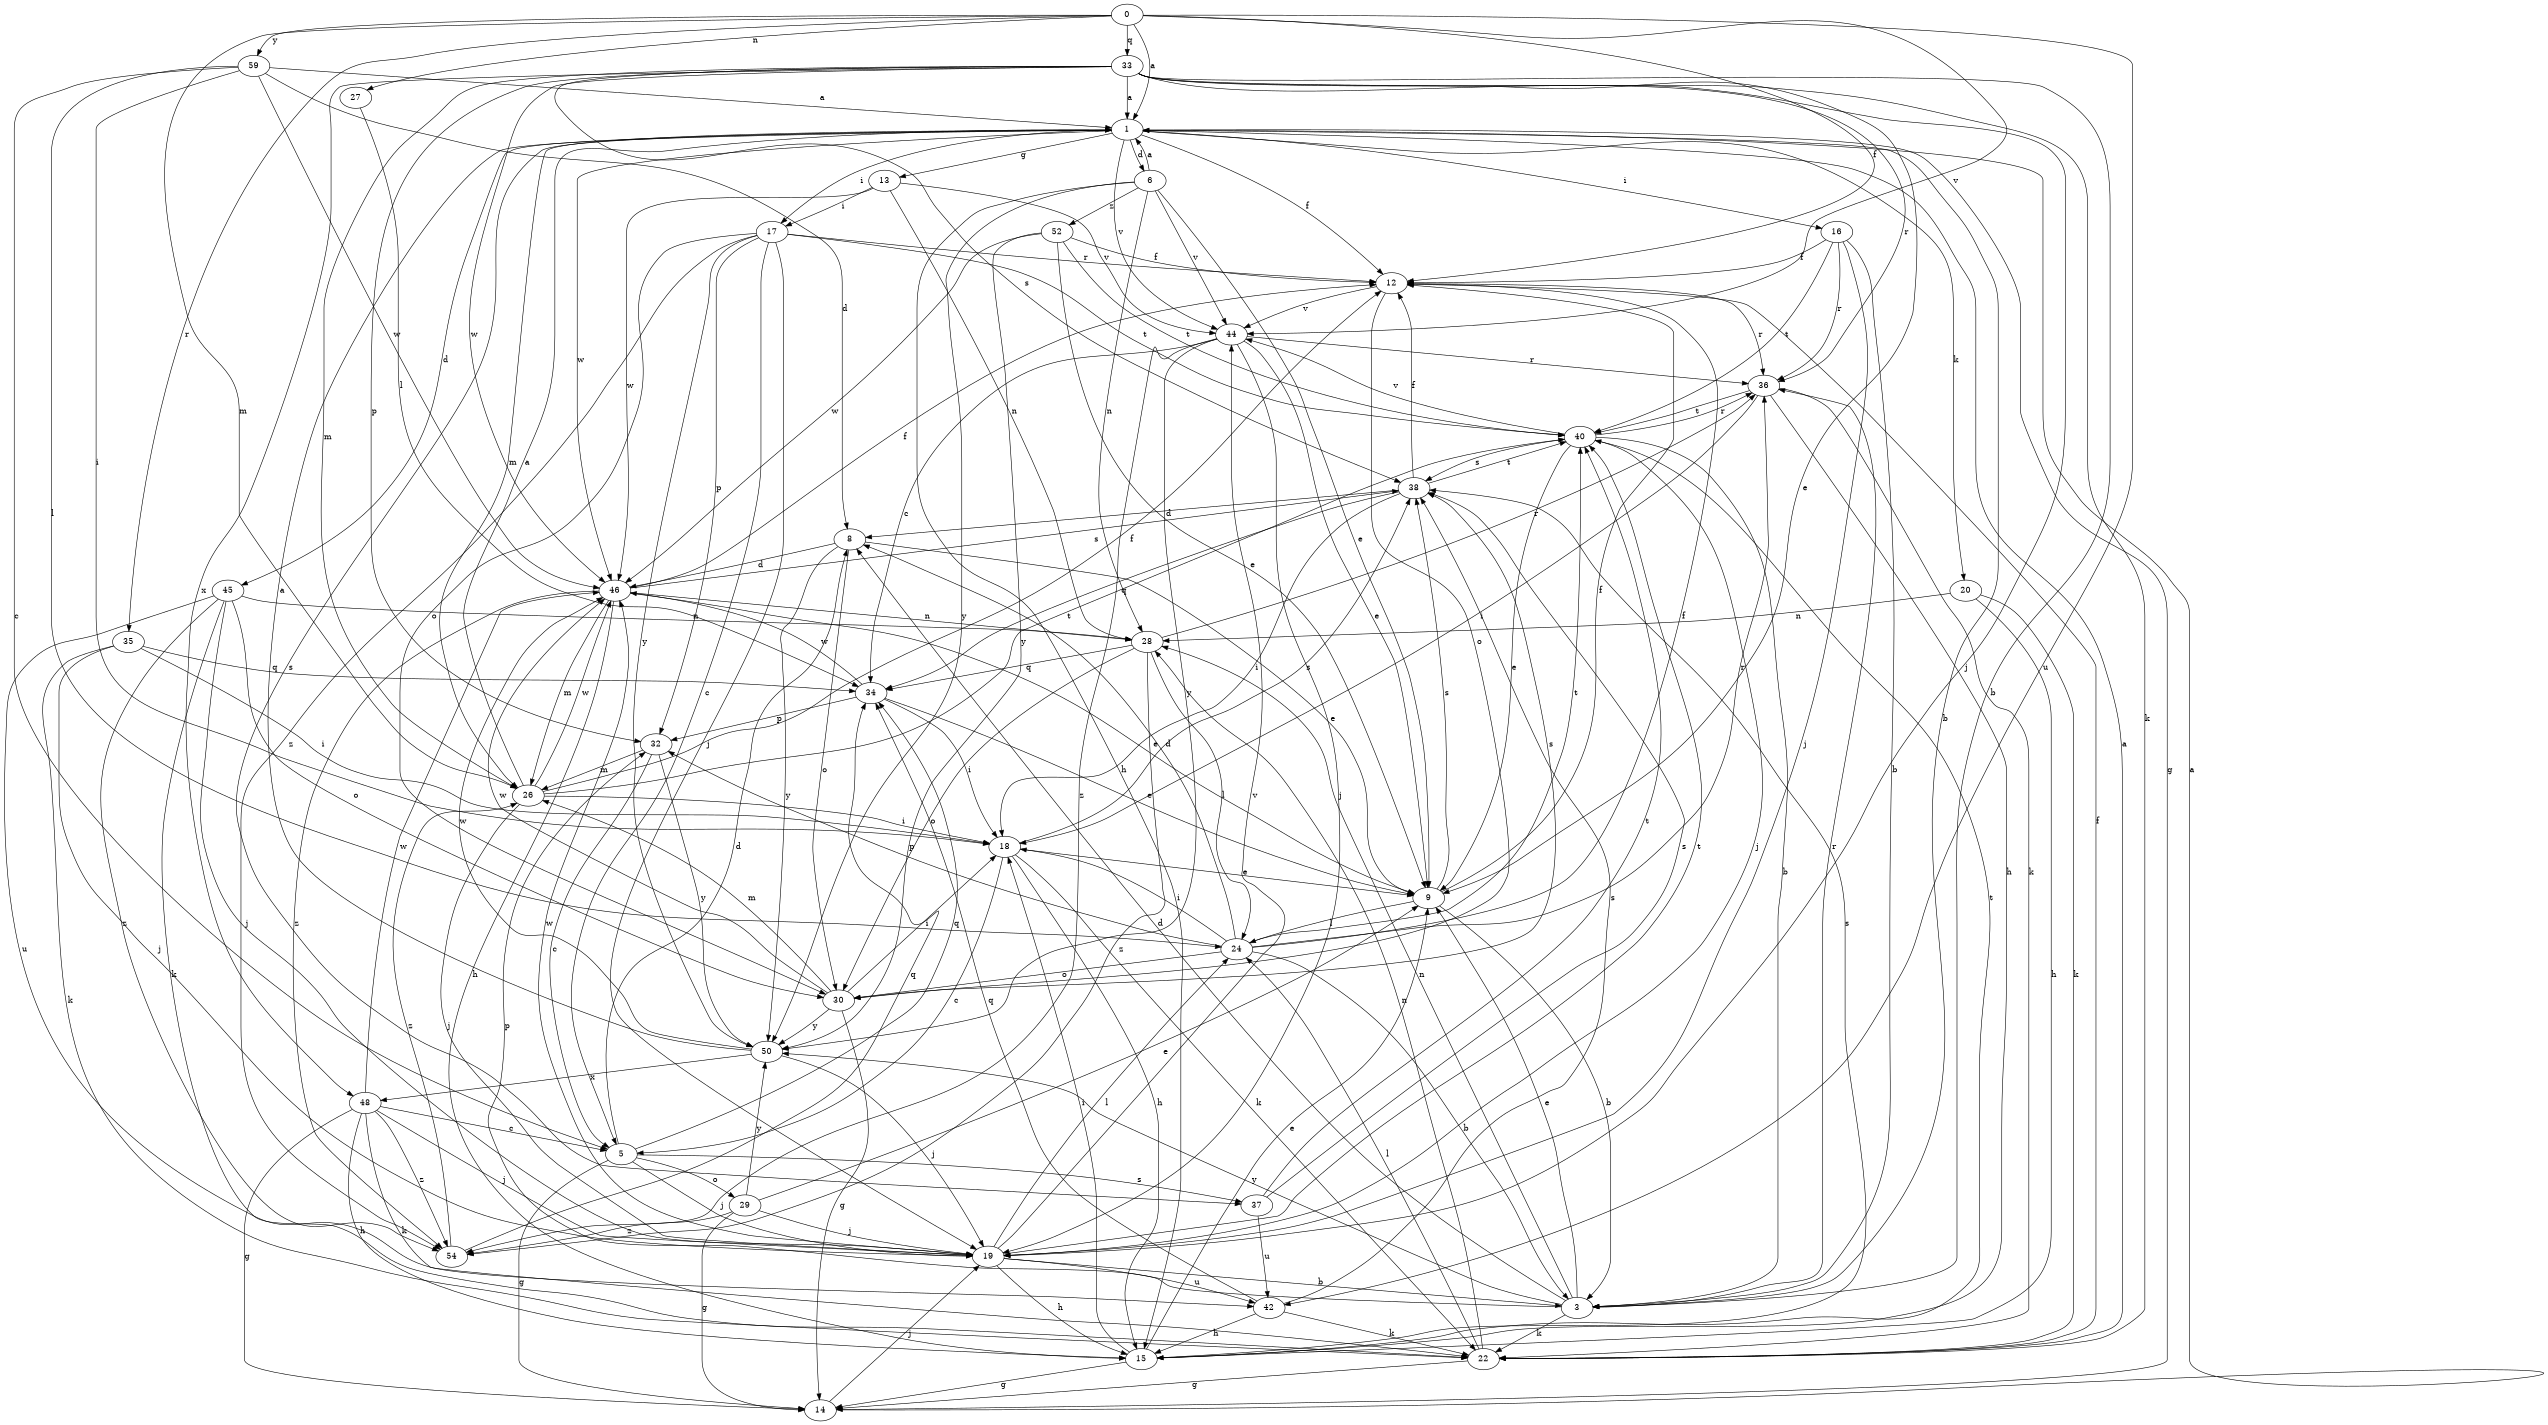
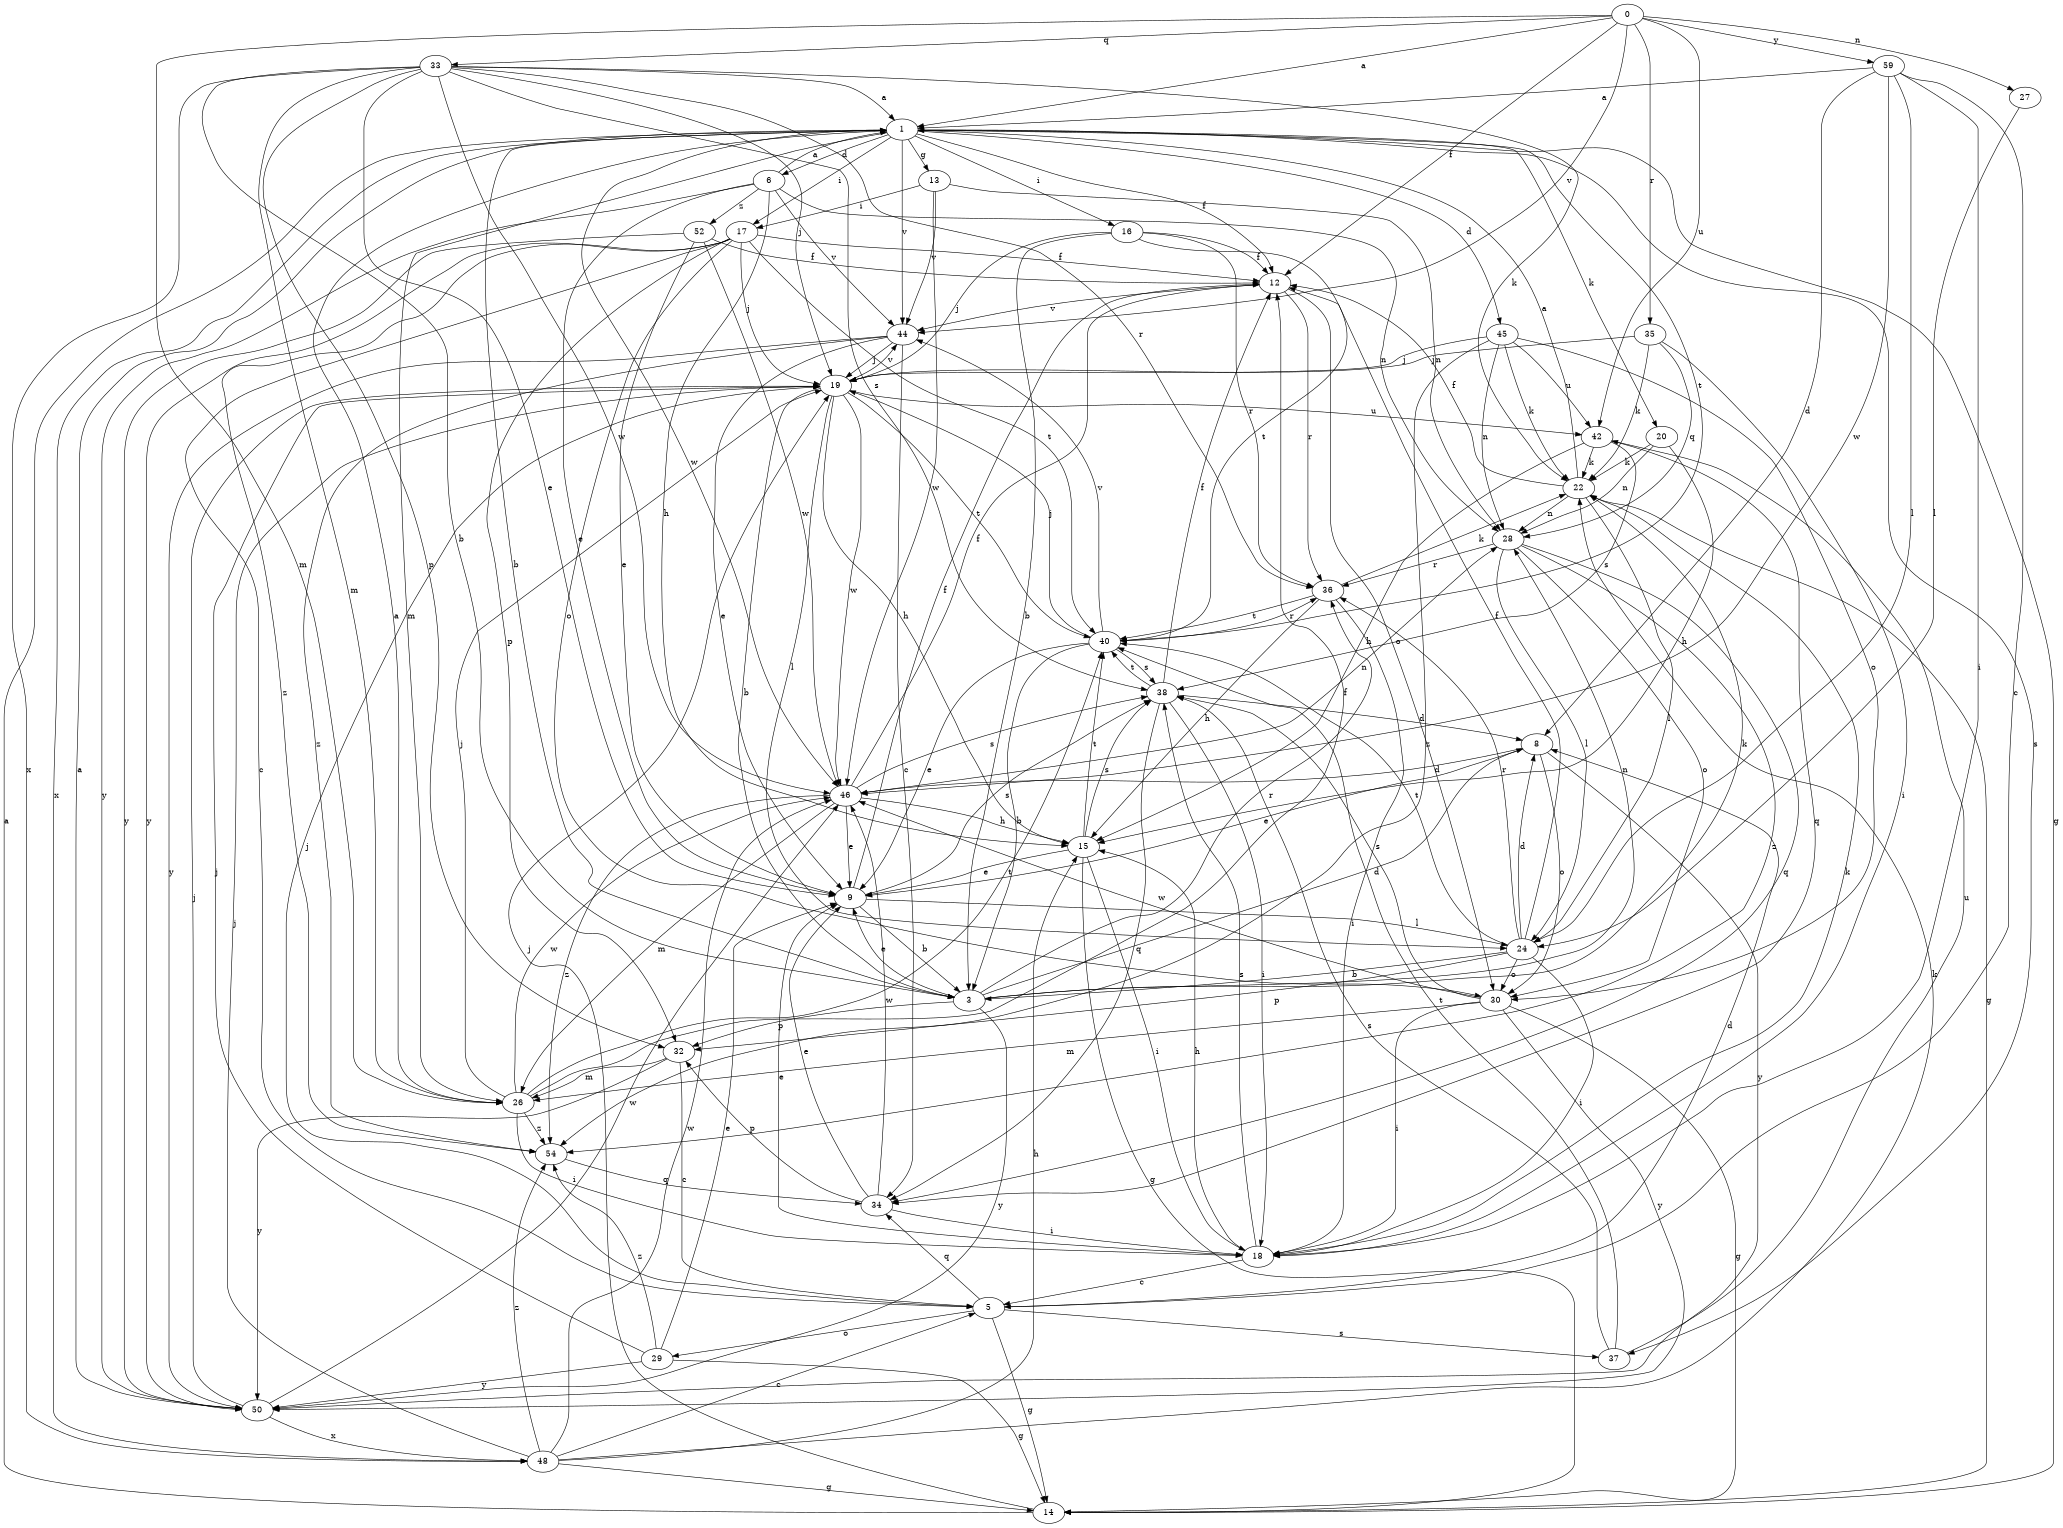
(1086, 258) -> (1061, 258)
(1495, 360) -> none
(1290, 384) -> (1627, 263)
(463, 516) -> (1933, 614)
(495, 680) -> (1664, 476)
none -> (57, 694)
(398, 990) -> (533, 1126)
